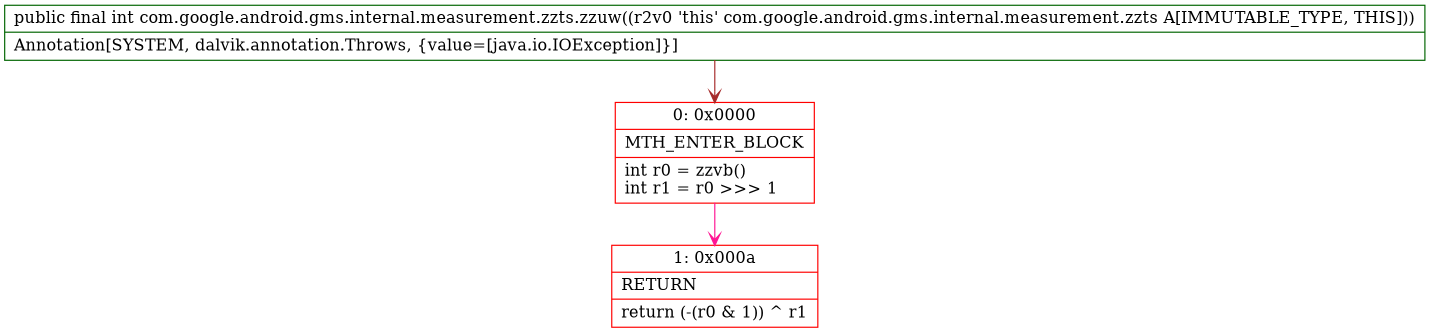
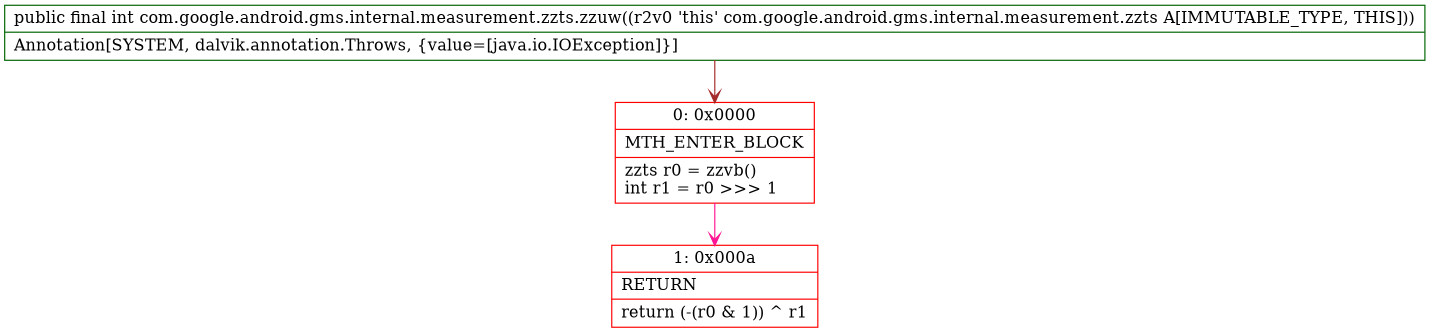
(686, 171) -> (691, 171)
